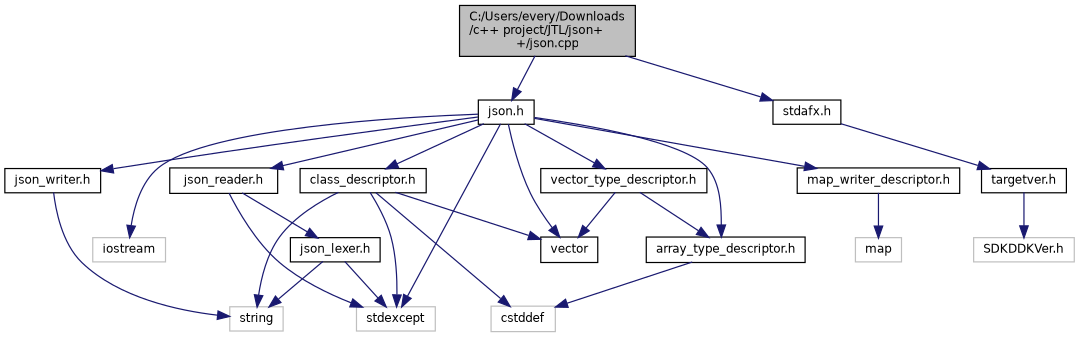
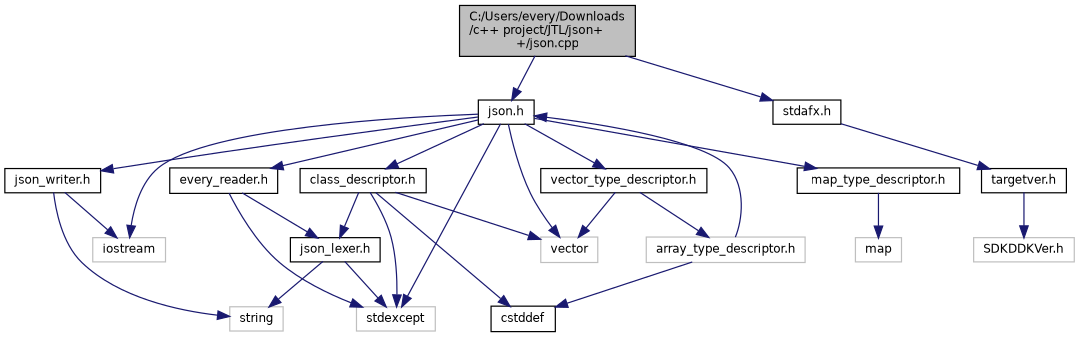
(687, 154) -> (719, 160)
(224, 181) -> (224, 181)
(878, 181) -> (878, 181)
none -> (86, 211)
(283, 232) -> (352, 209)
(569, 250) -> (569, 250)
(726, 250) -> (726, 250)
(523, 319) -> (523, 319)
